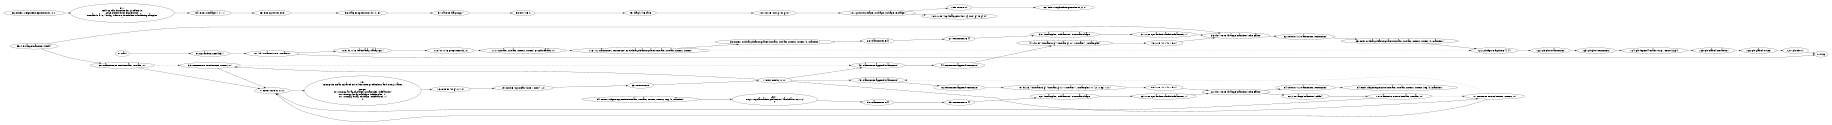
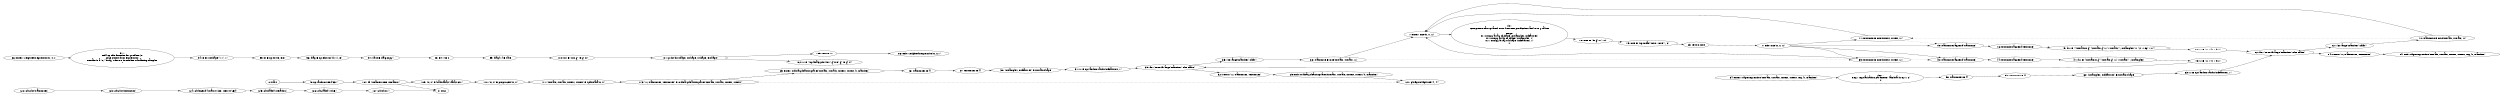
(633, 27) -> (1206, 64)
(1523, 51) -> none
